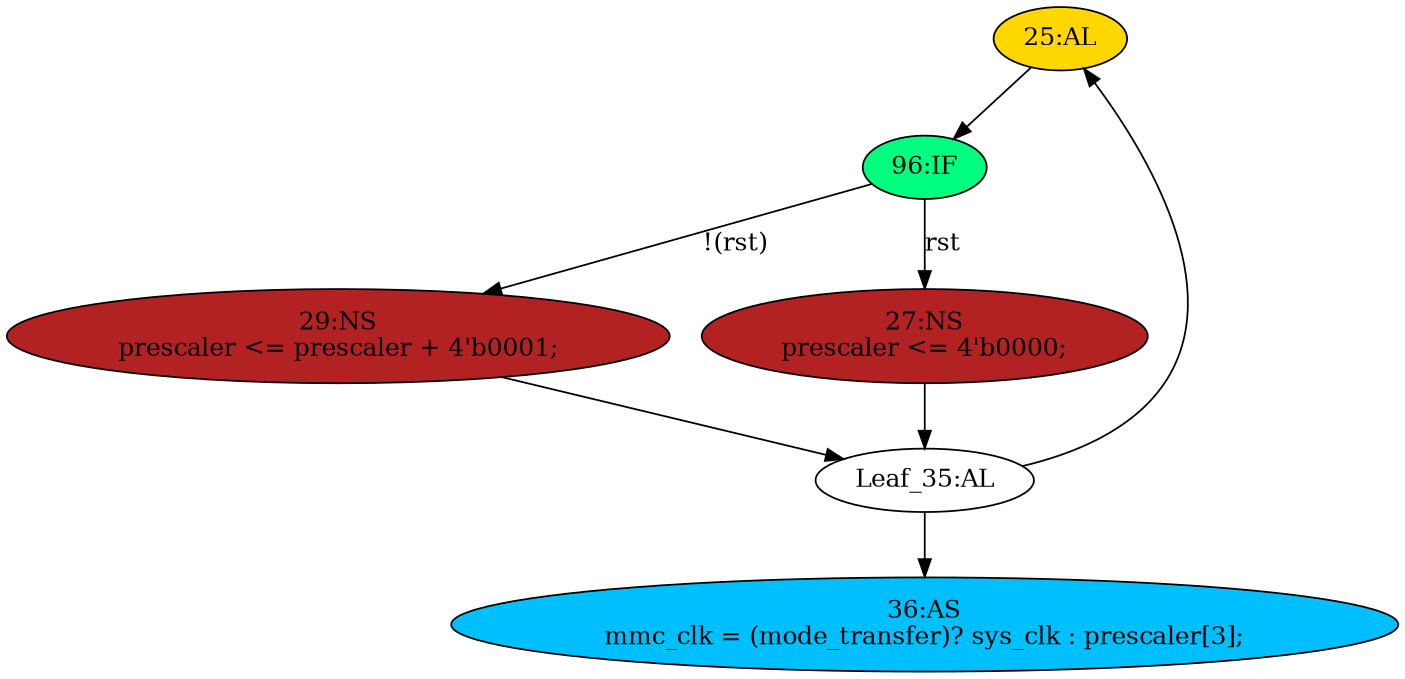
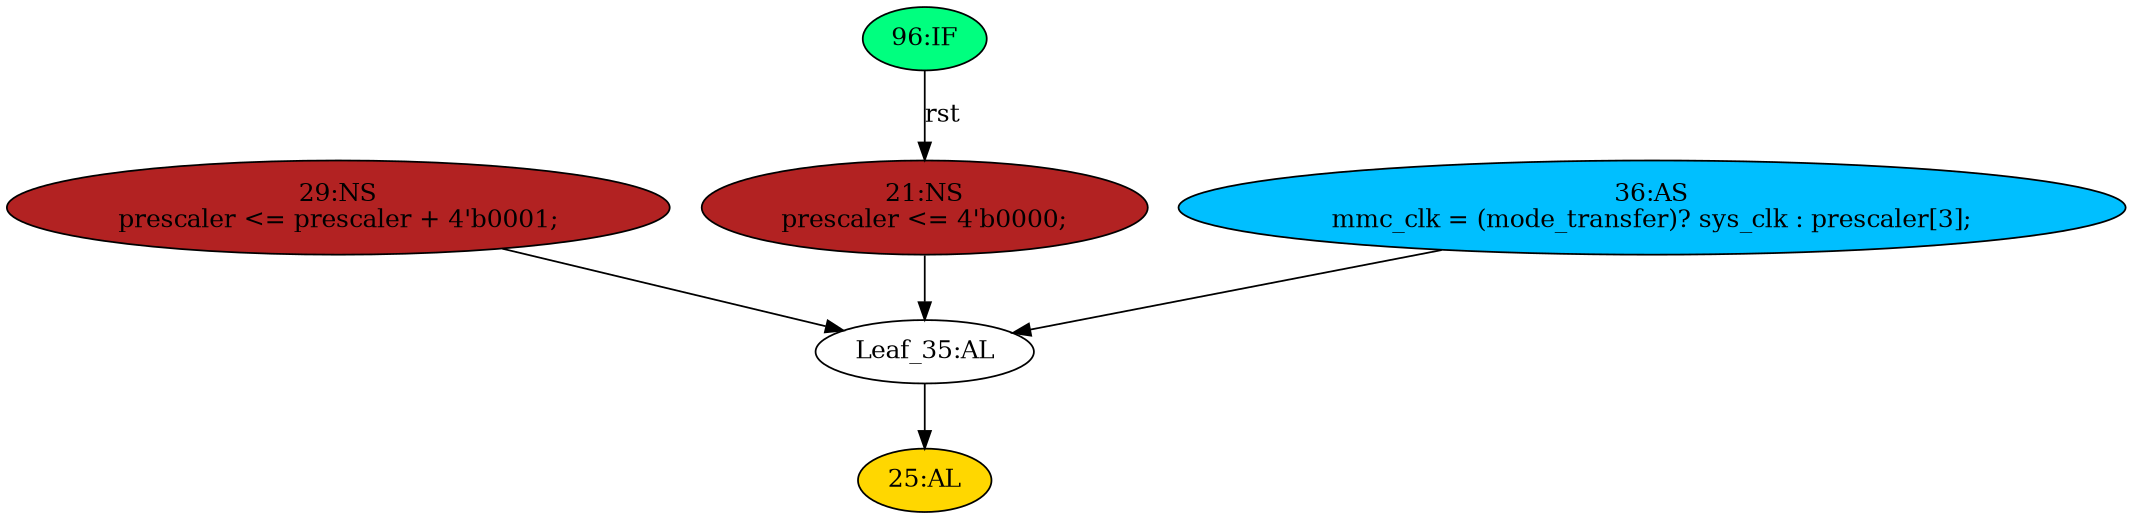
(999, 97) -> none
(686, 236) -> none
(925, 336) -> (925, 208)
(925, 536) -> (1236, 290)
